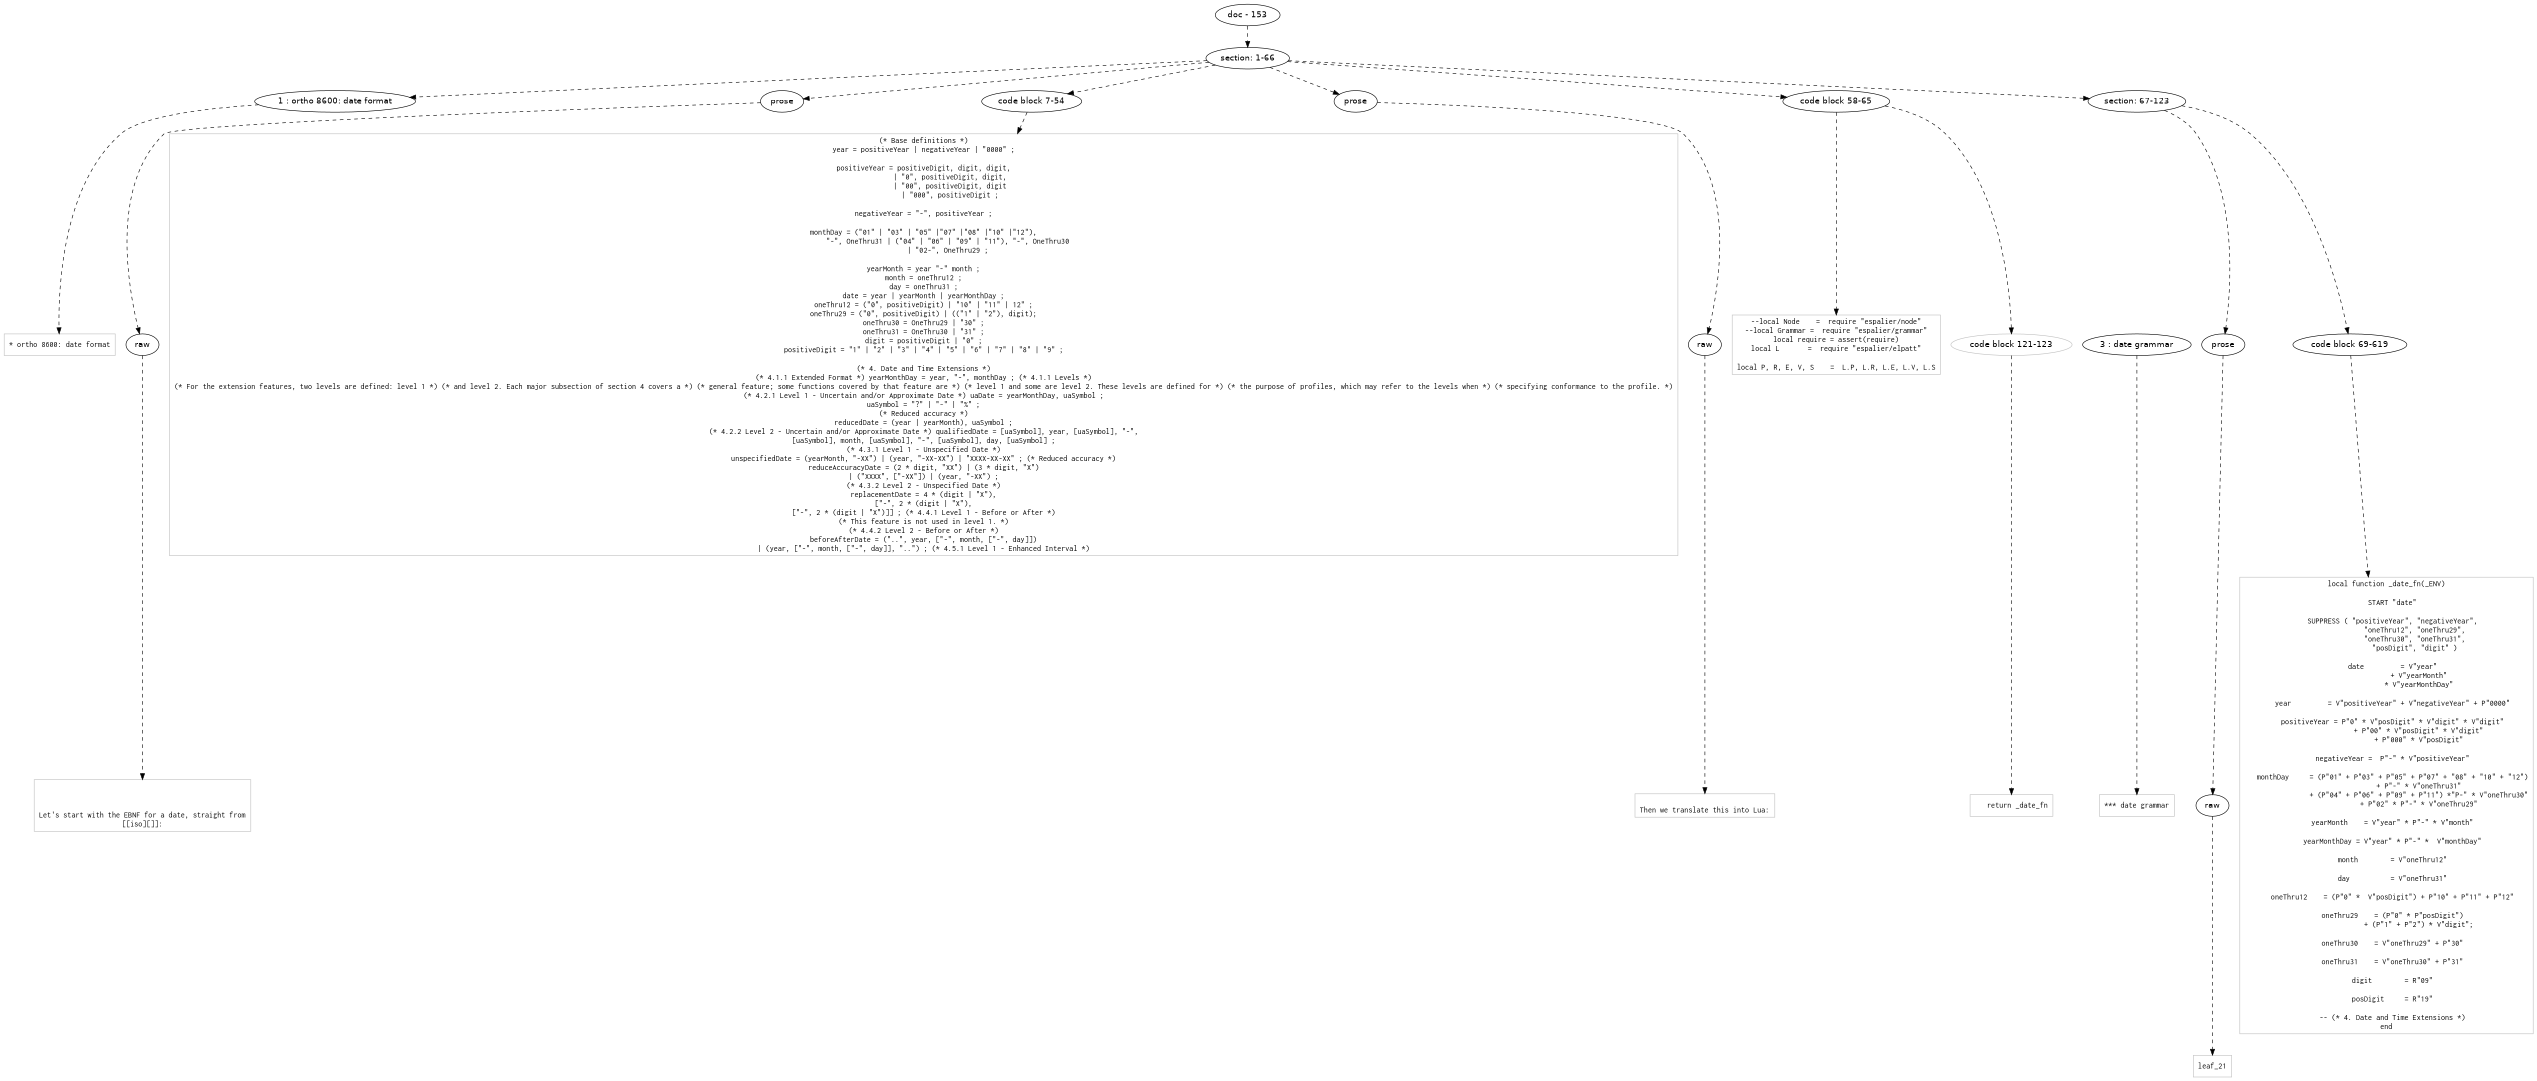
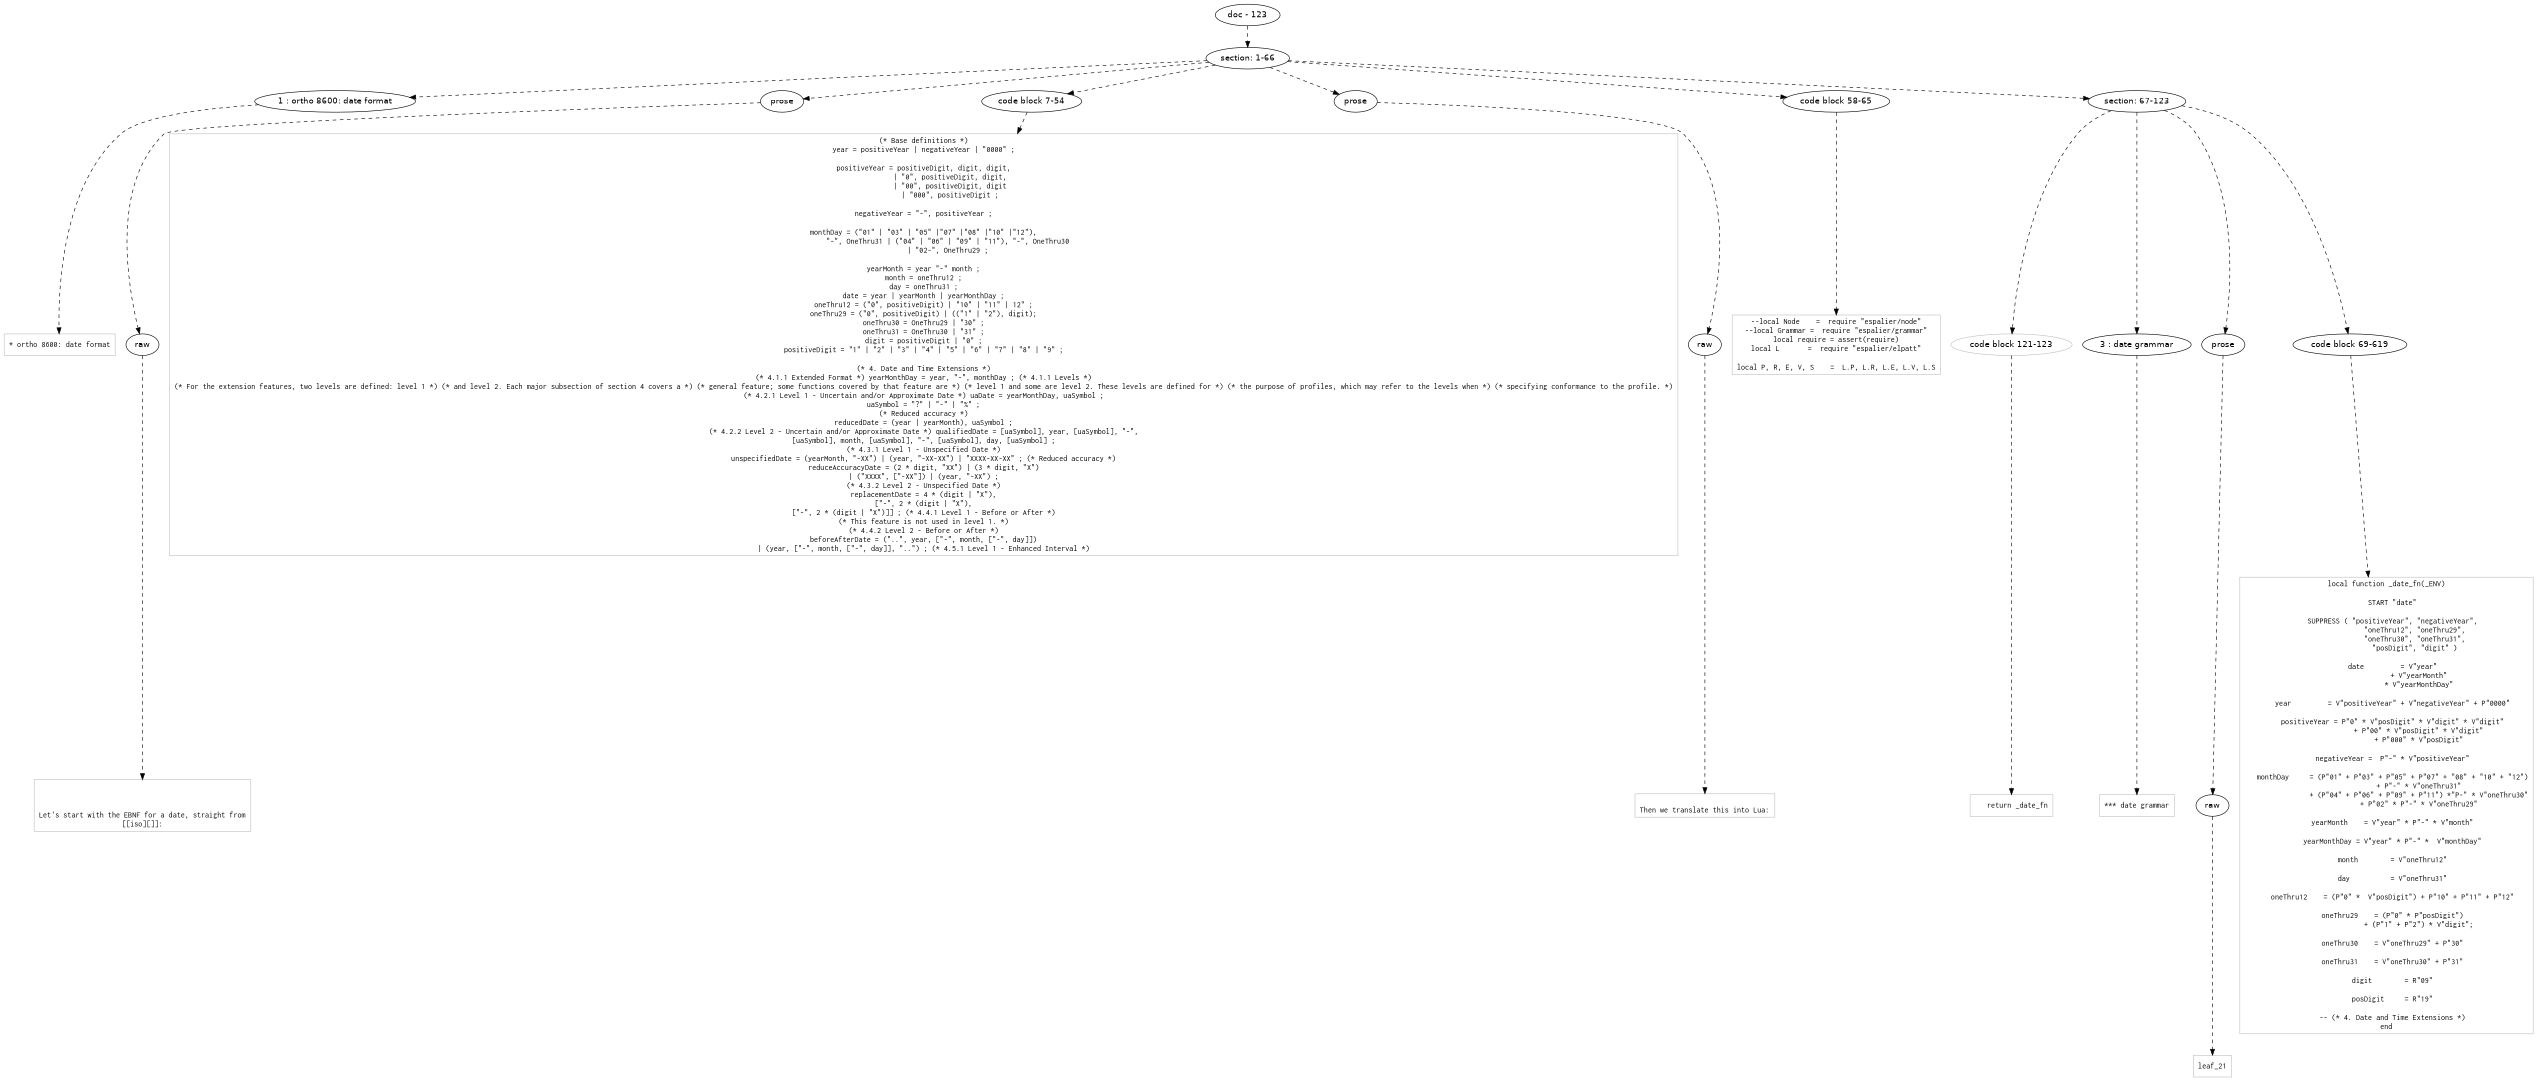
(1248, 15) -> (1248, 15)
(1984, 193) -> (2038, 207)
none -> (2137, 220)
